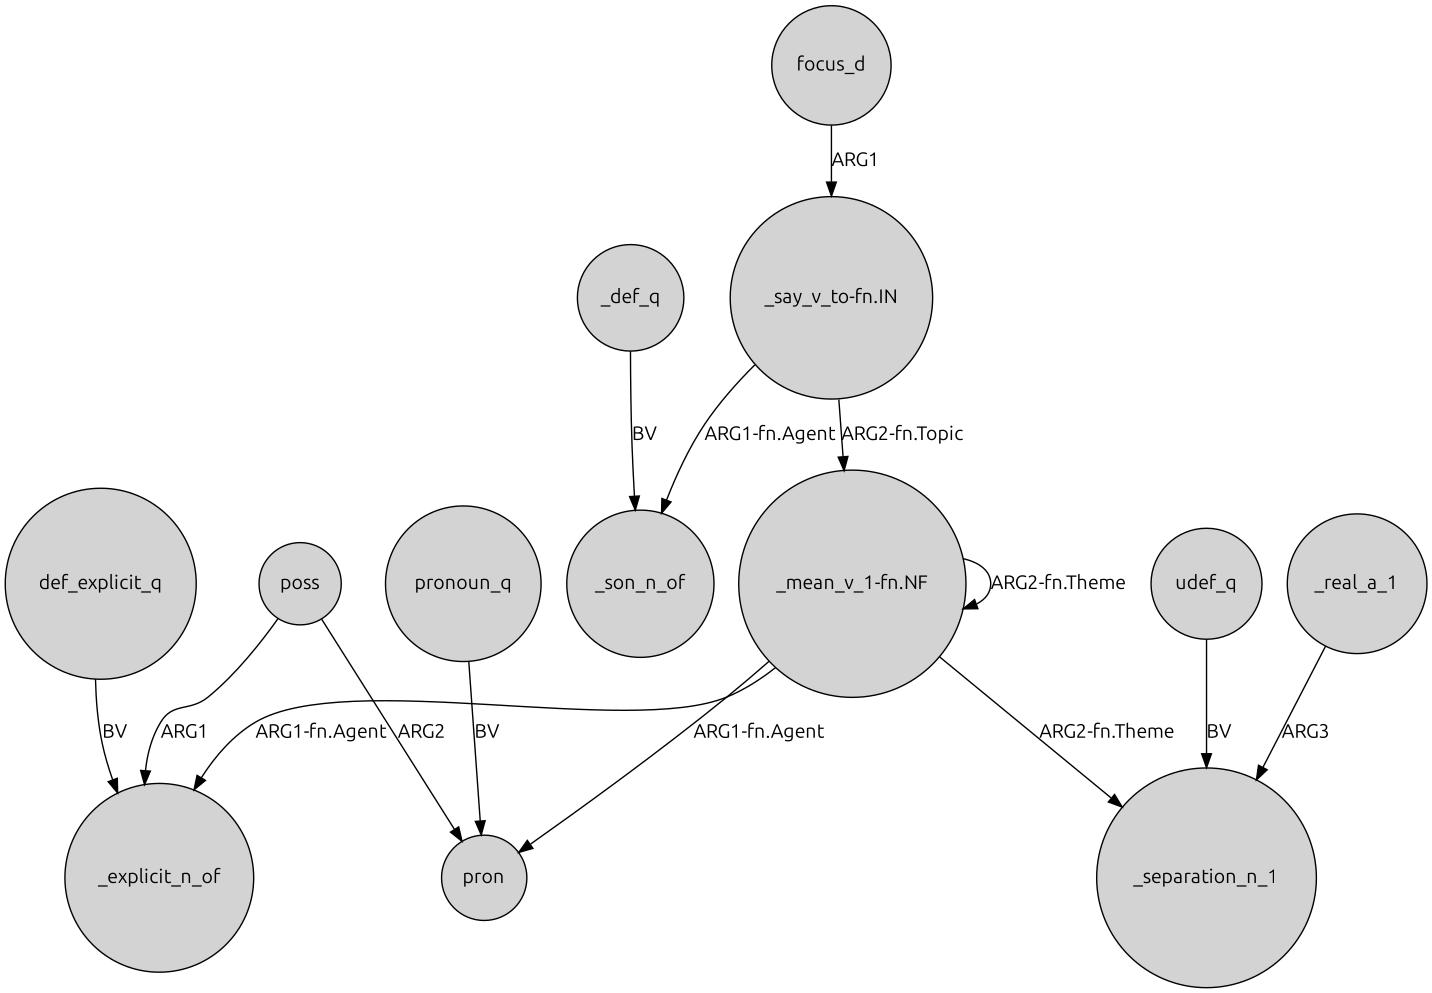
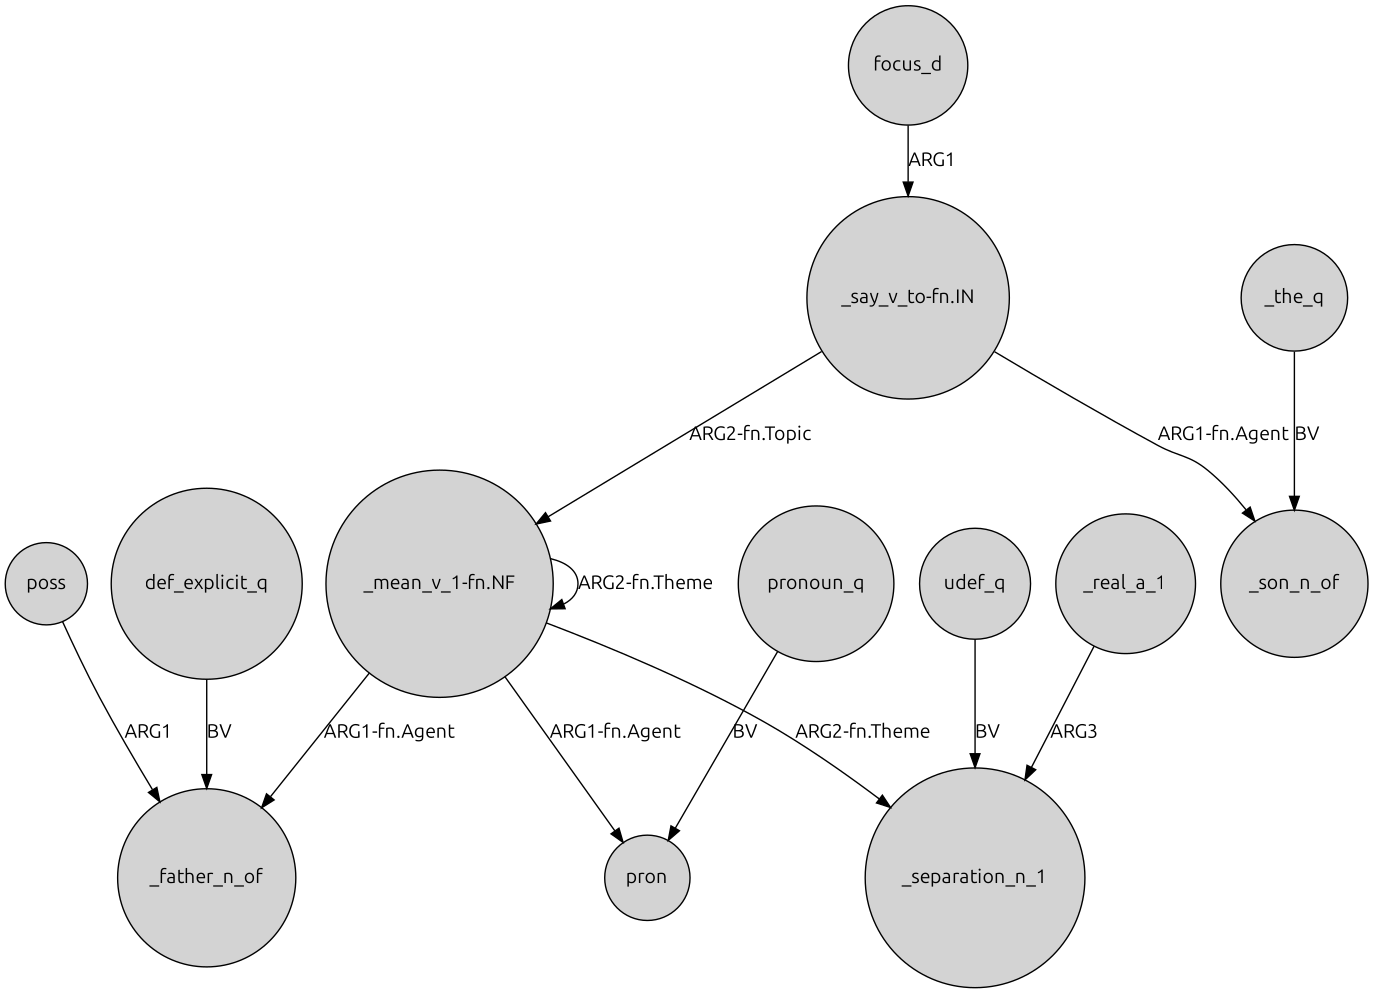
(631, 298) -> (1294, 298)
(388, 724) -> none
(159, 878) -> (207, 878)
